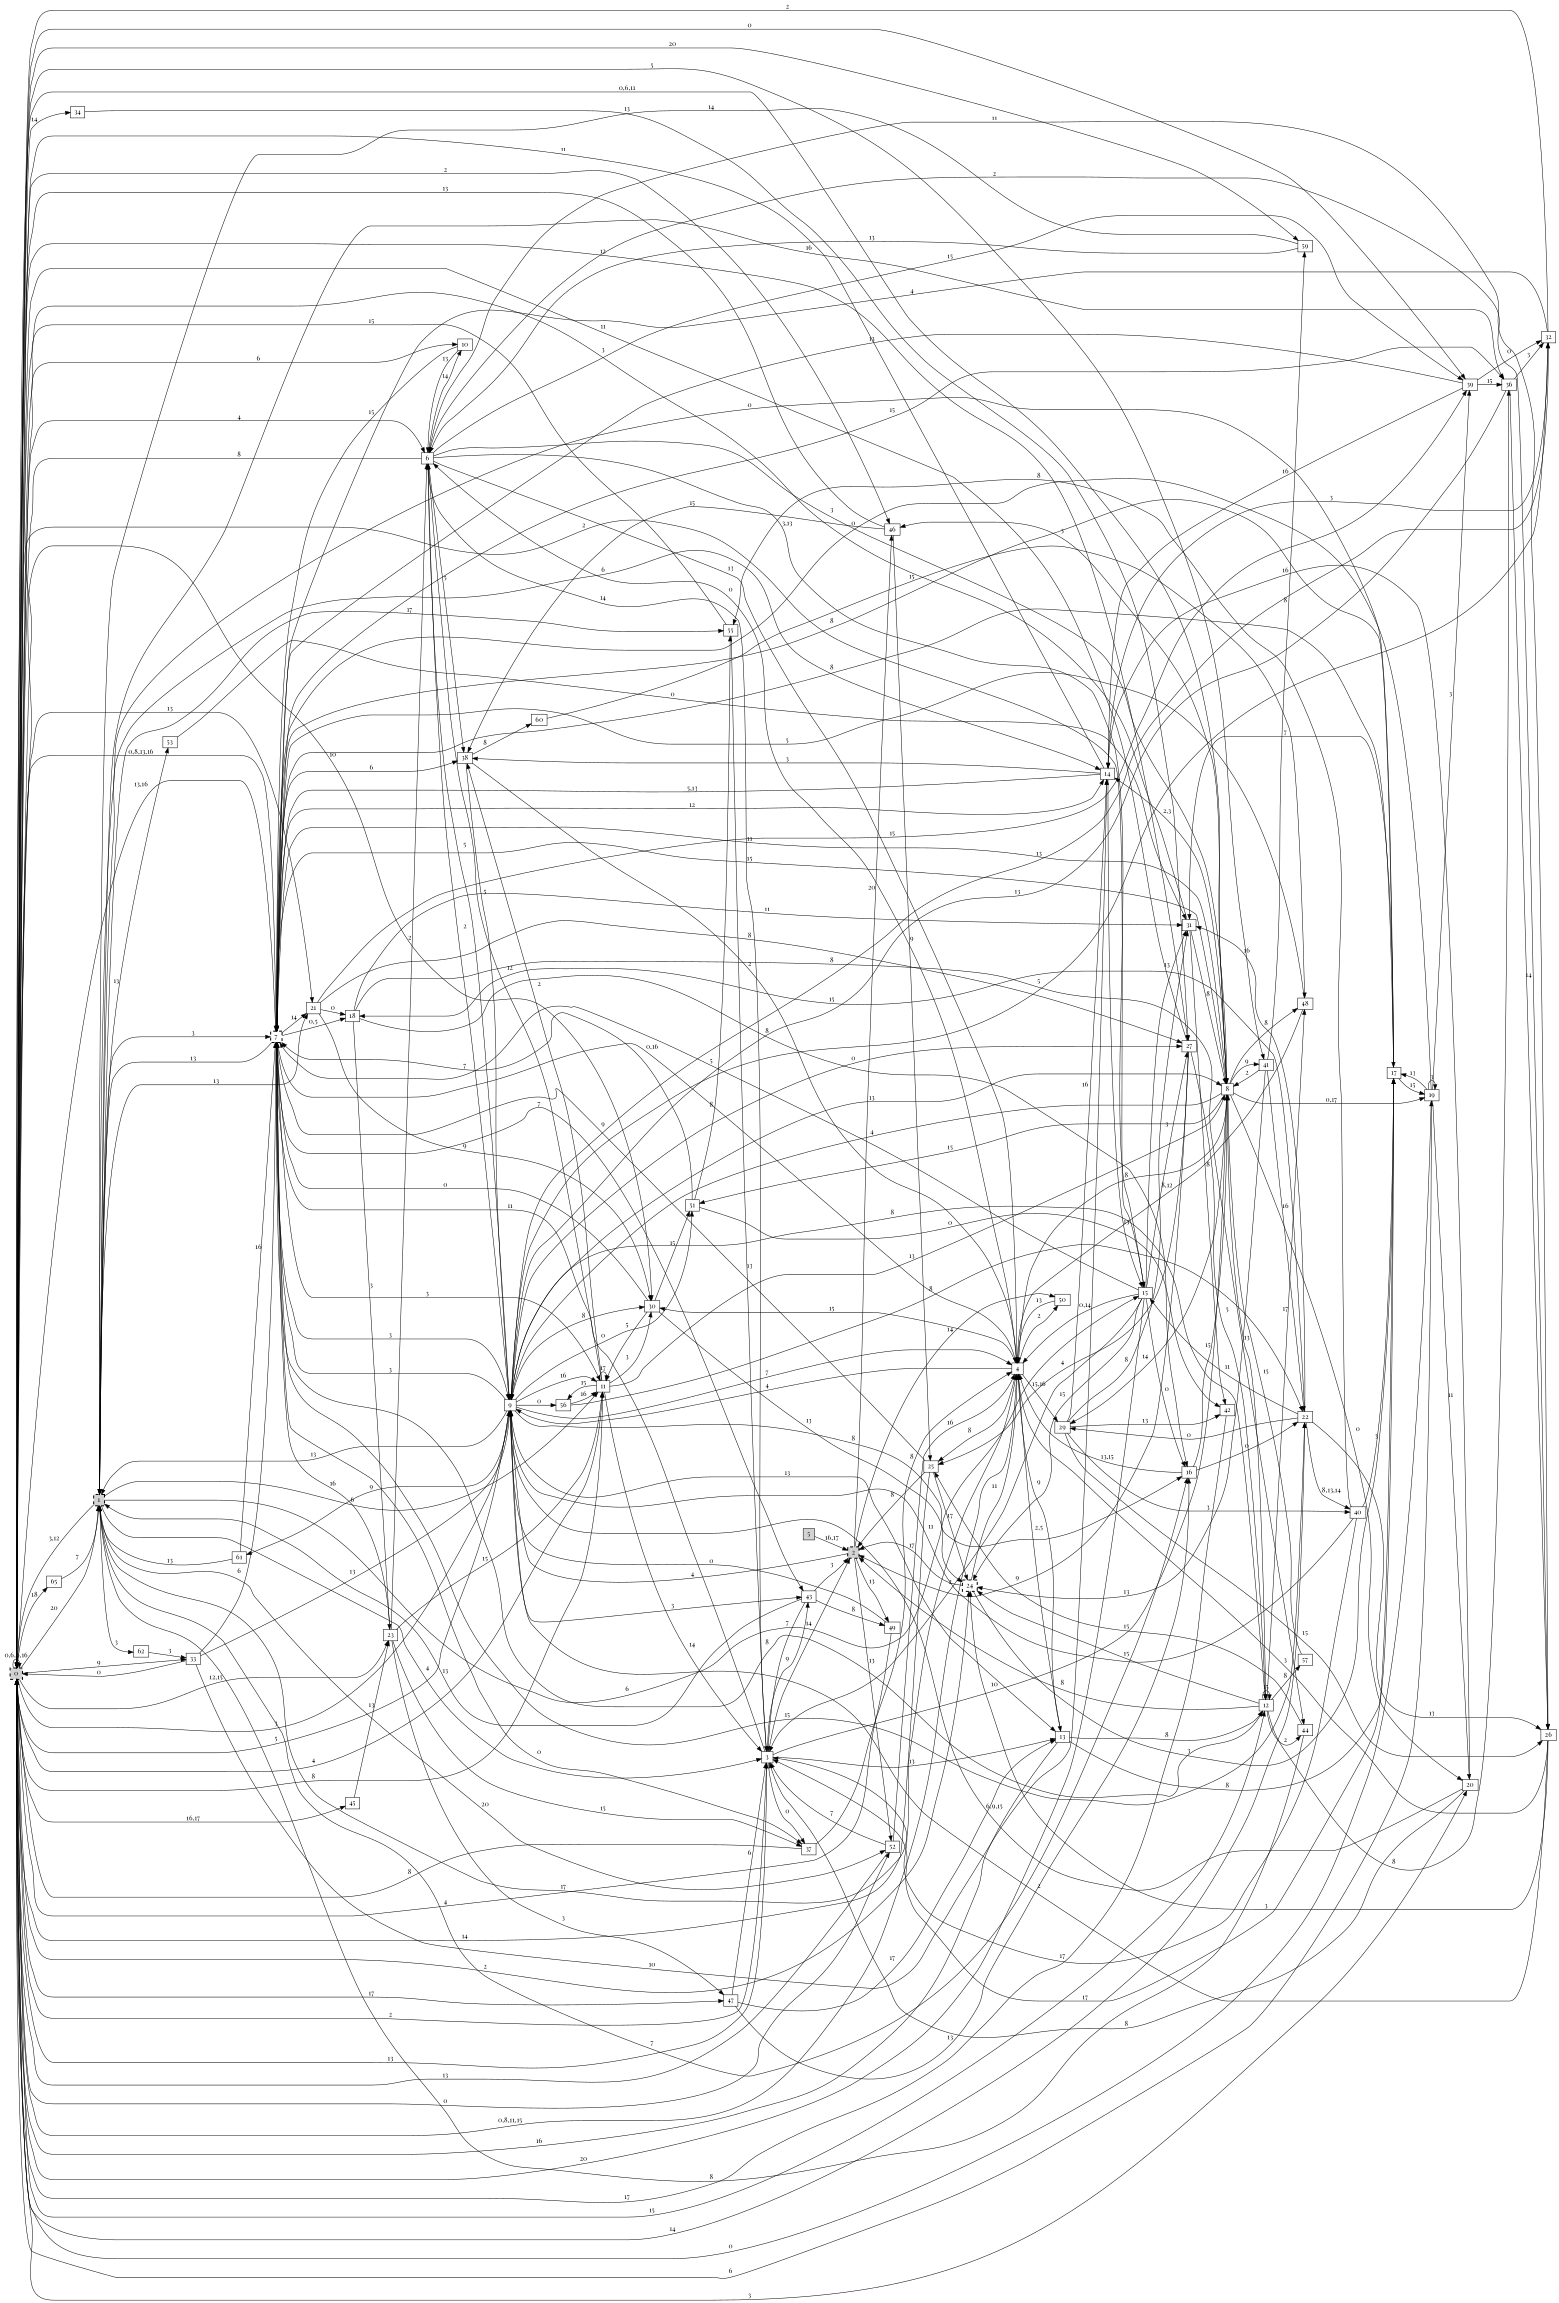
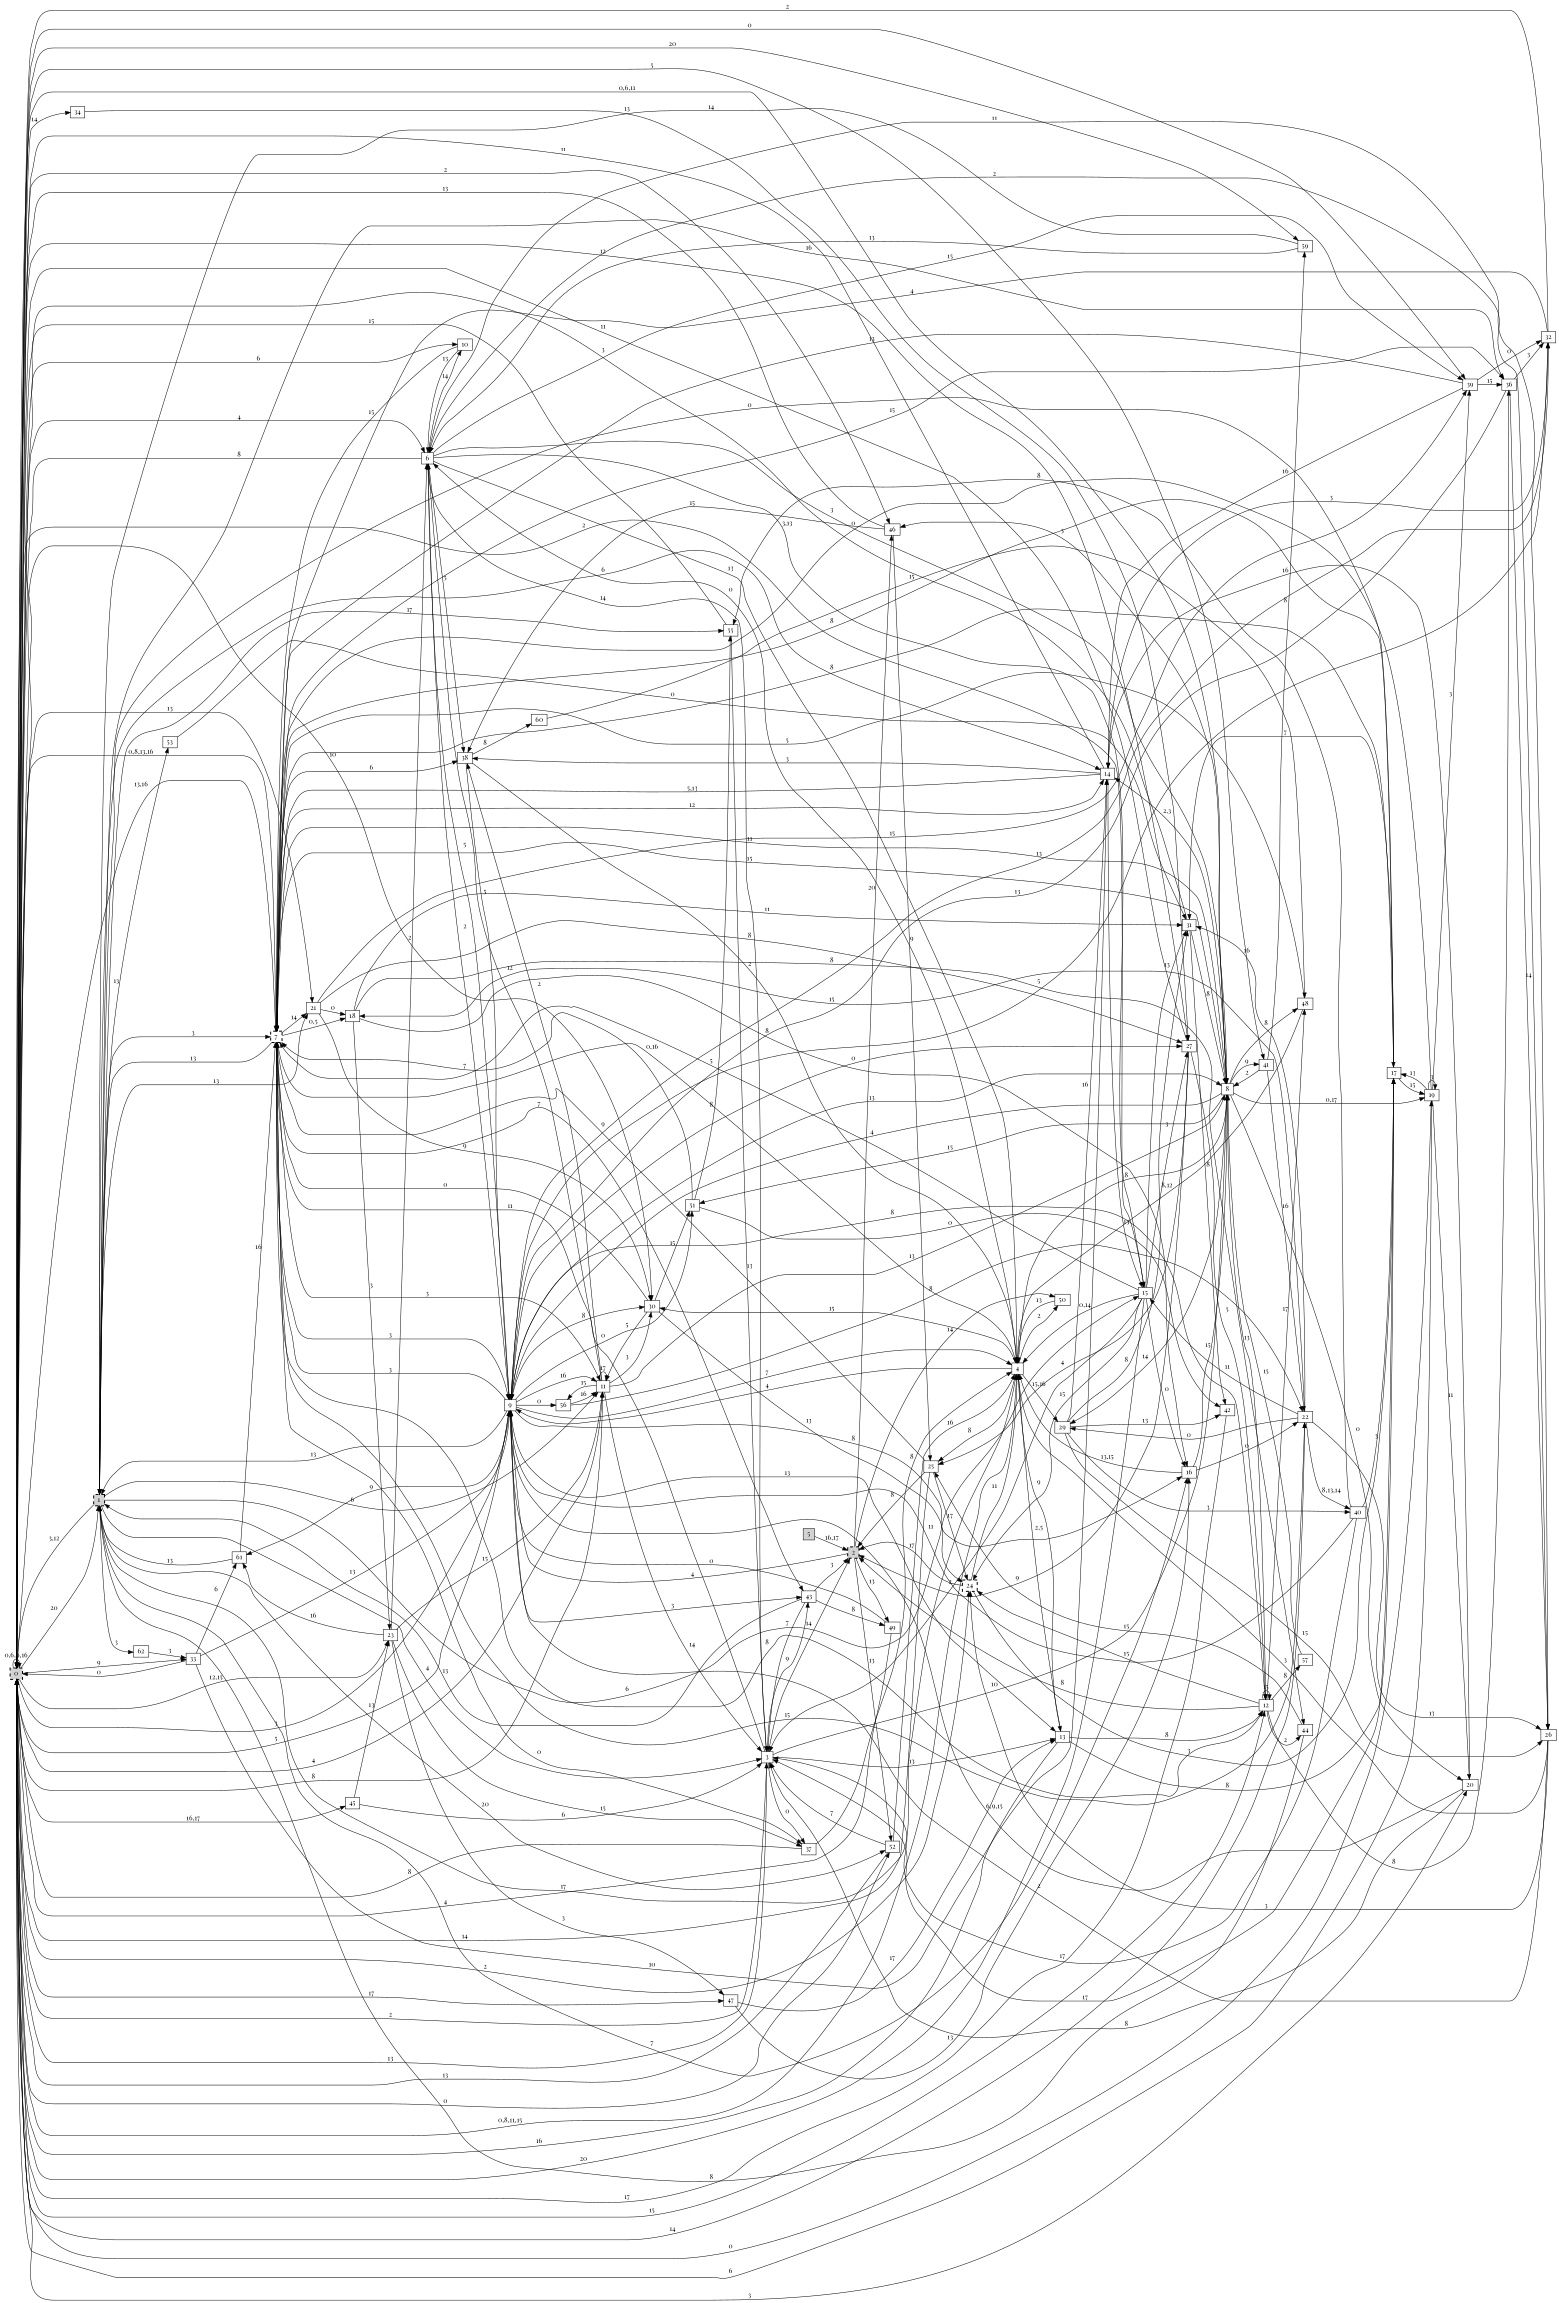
(268, 1358) -> (215, 1610)
(289, 1434) -> (304, 1618)
(1231, 1447) -> none
(54, 1582) -> none
(749, 1881) -> (563, 1819)
